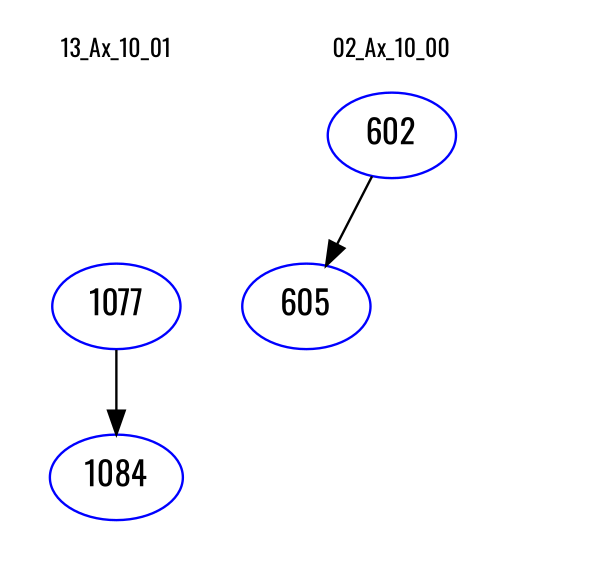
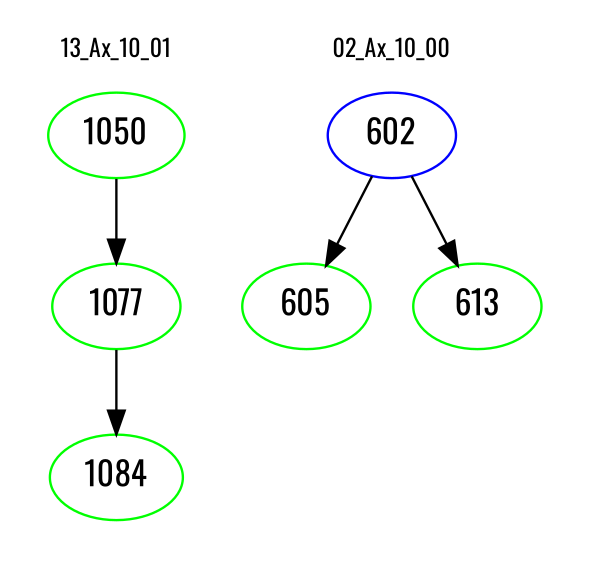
none -> (116, 135)
(116, 306) -> (116, 306)
(306, 306) -> (306, 306)
none -> (477, 306)
(116, 477) -> (116, 477)
